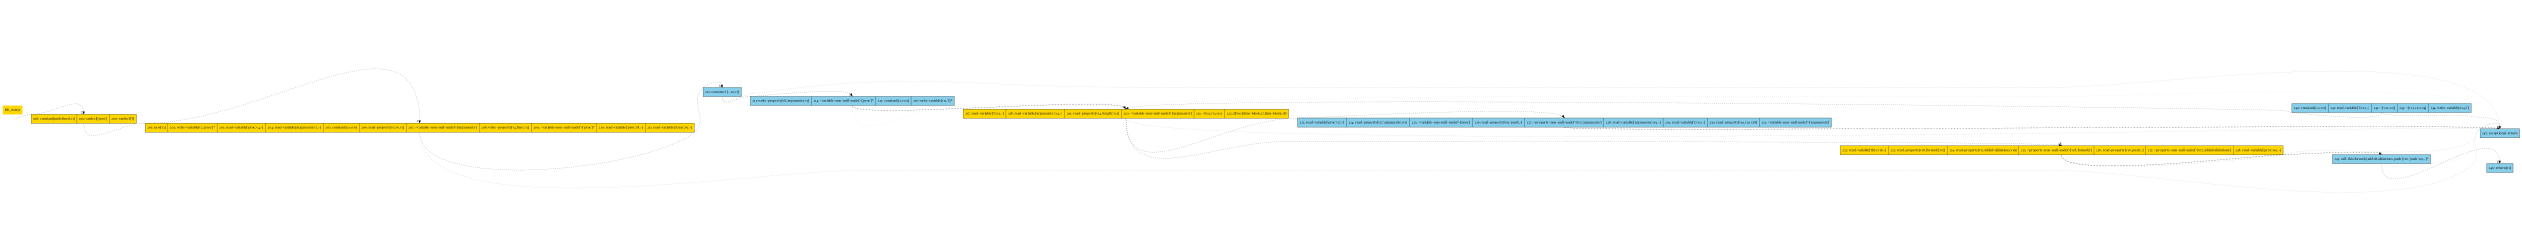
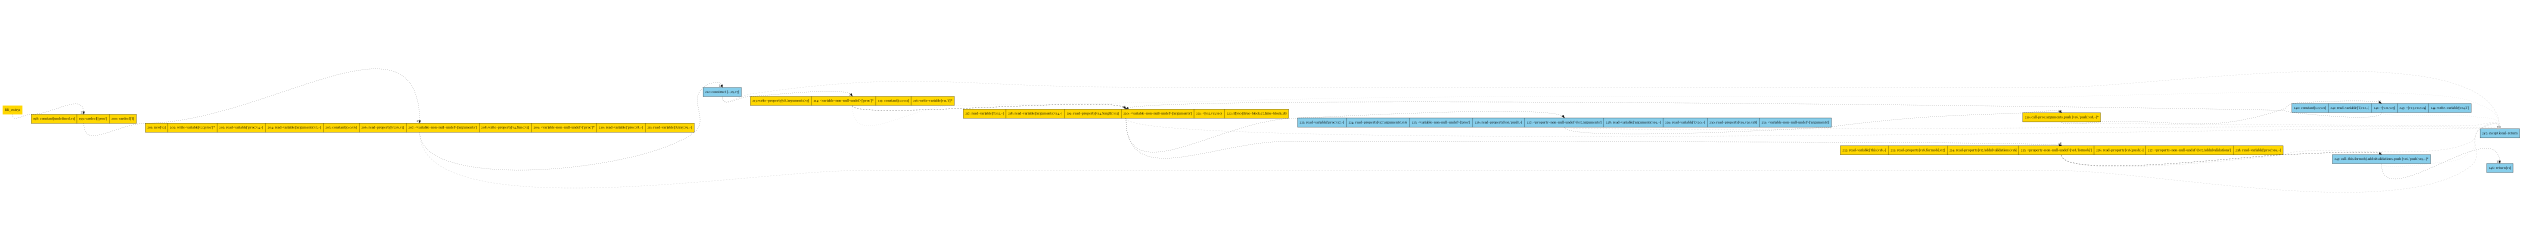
(852, 101) -> (852, 101)
(2442, 116) -> (2442, 116)
none -> (2062, 117)
(2031, 128) -> (2031, 128)
